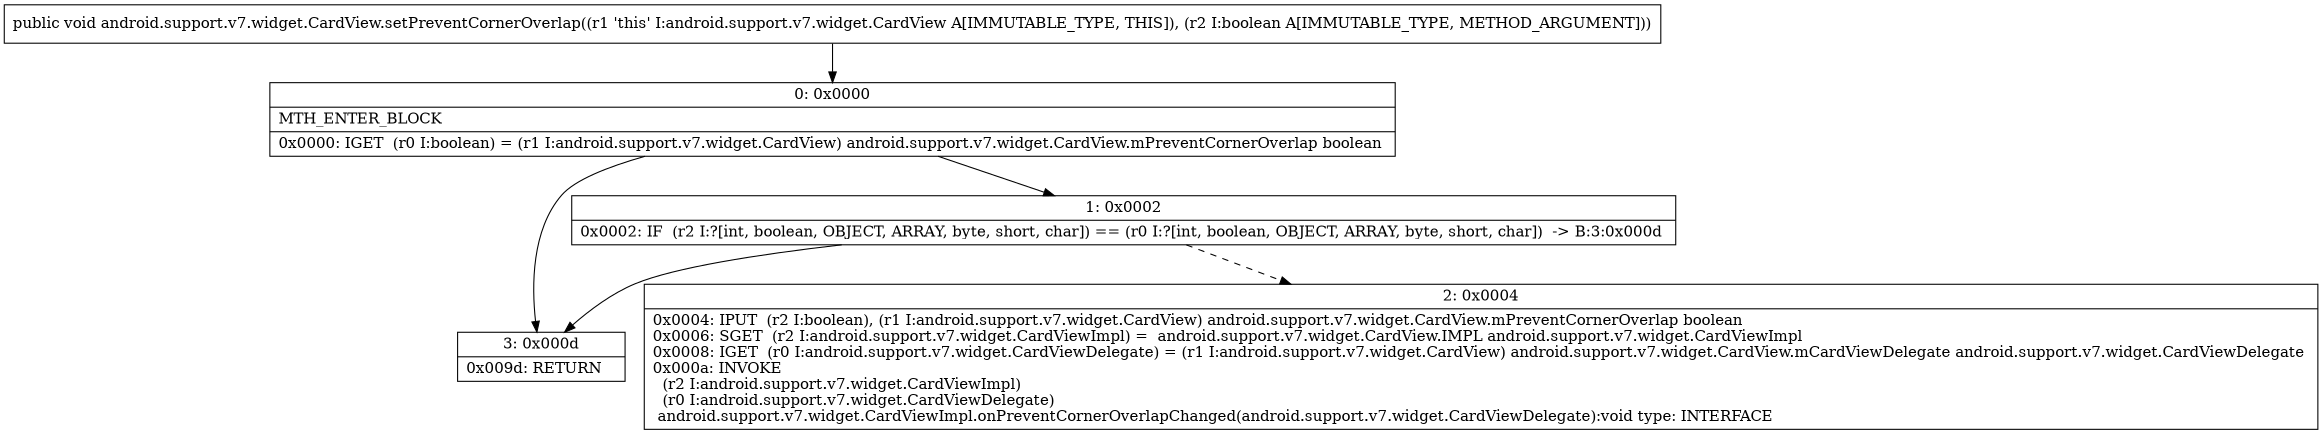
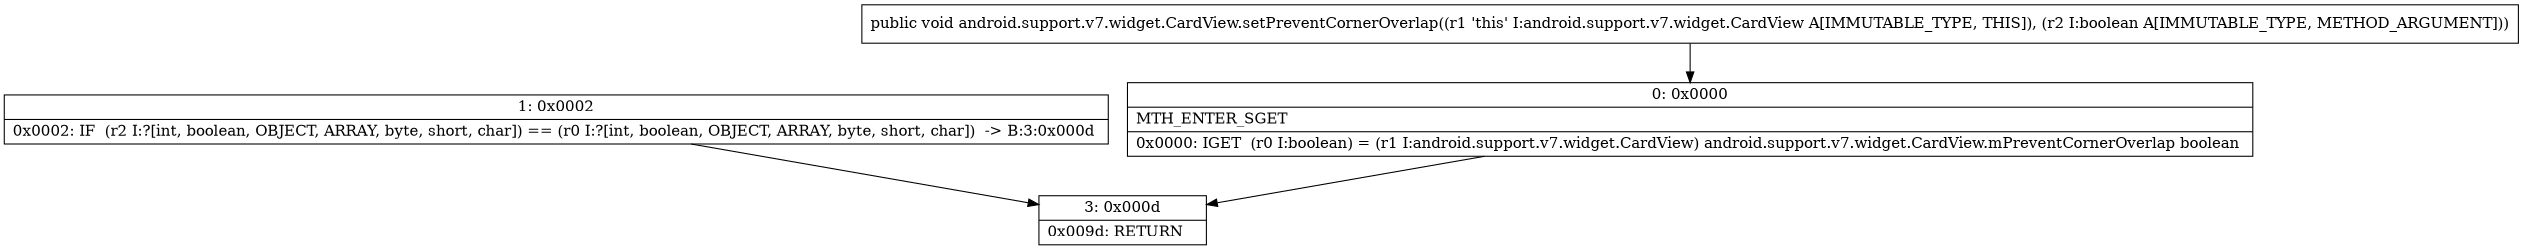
(361, 119) -> (1212, 119)
(991, 174) -> none
(1481, 357) -> none
